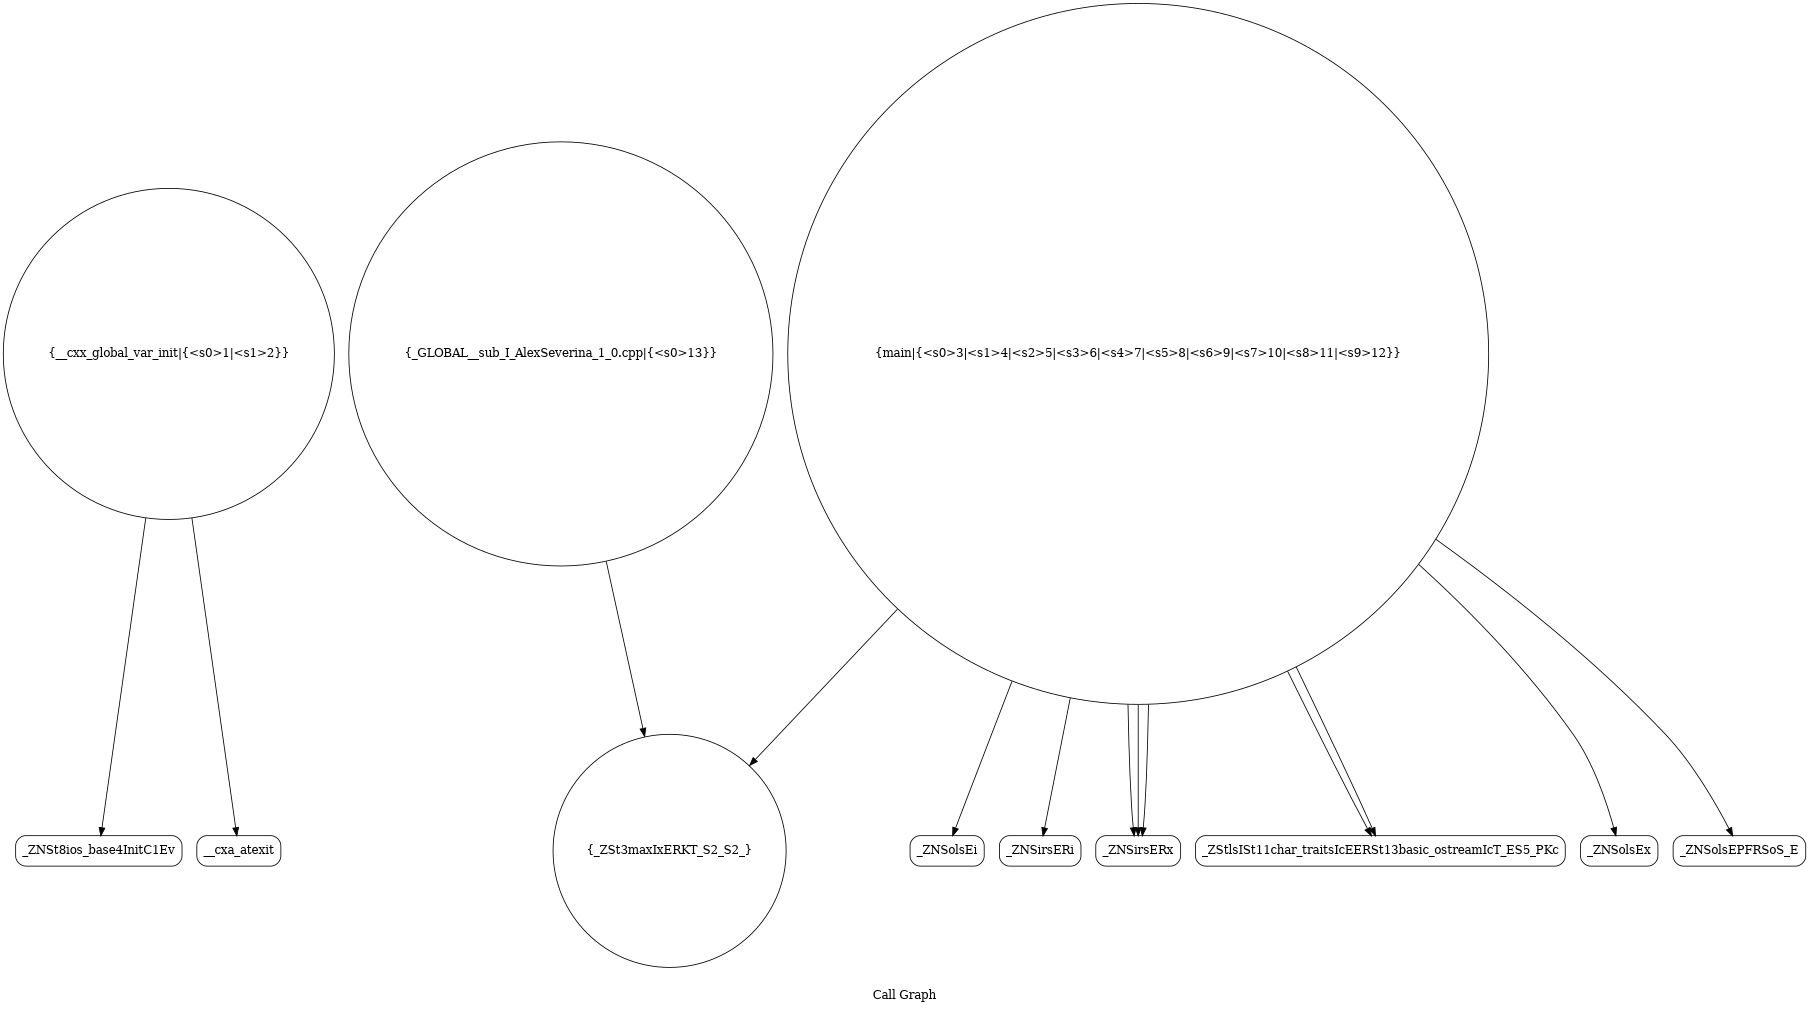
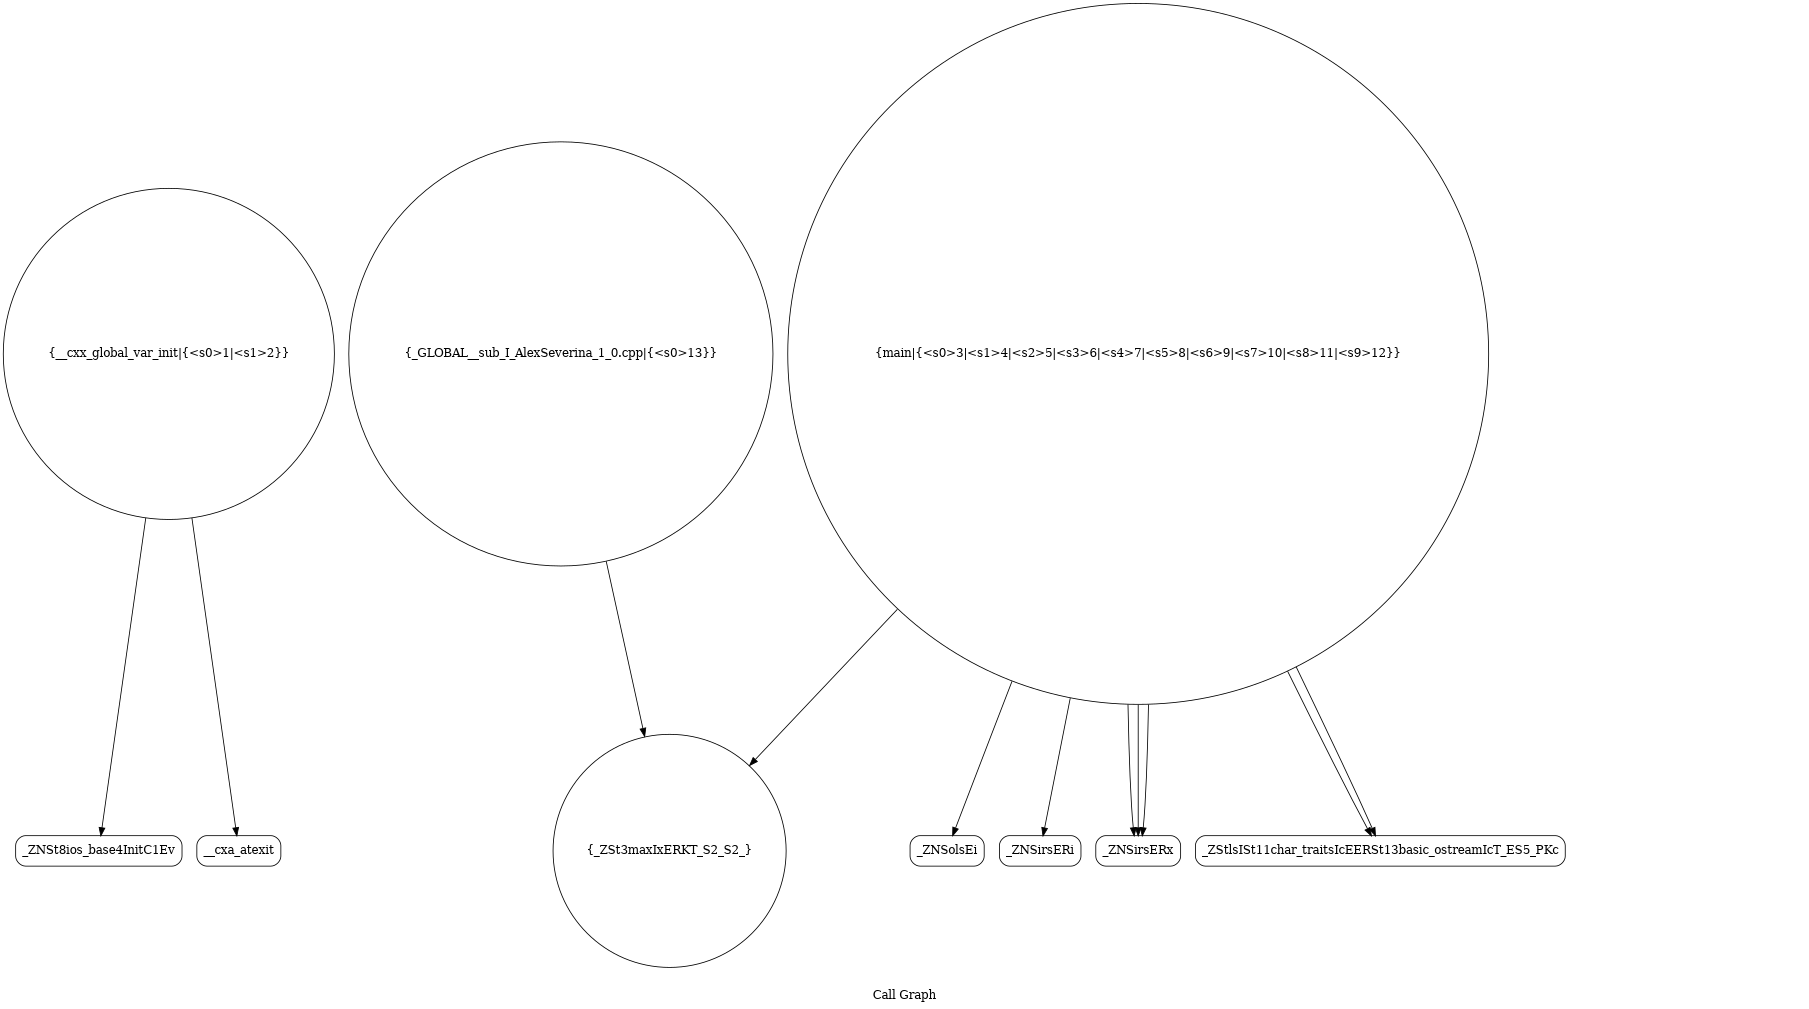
(1619, 851) -> none
(1739, 851) -> none
